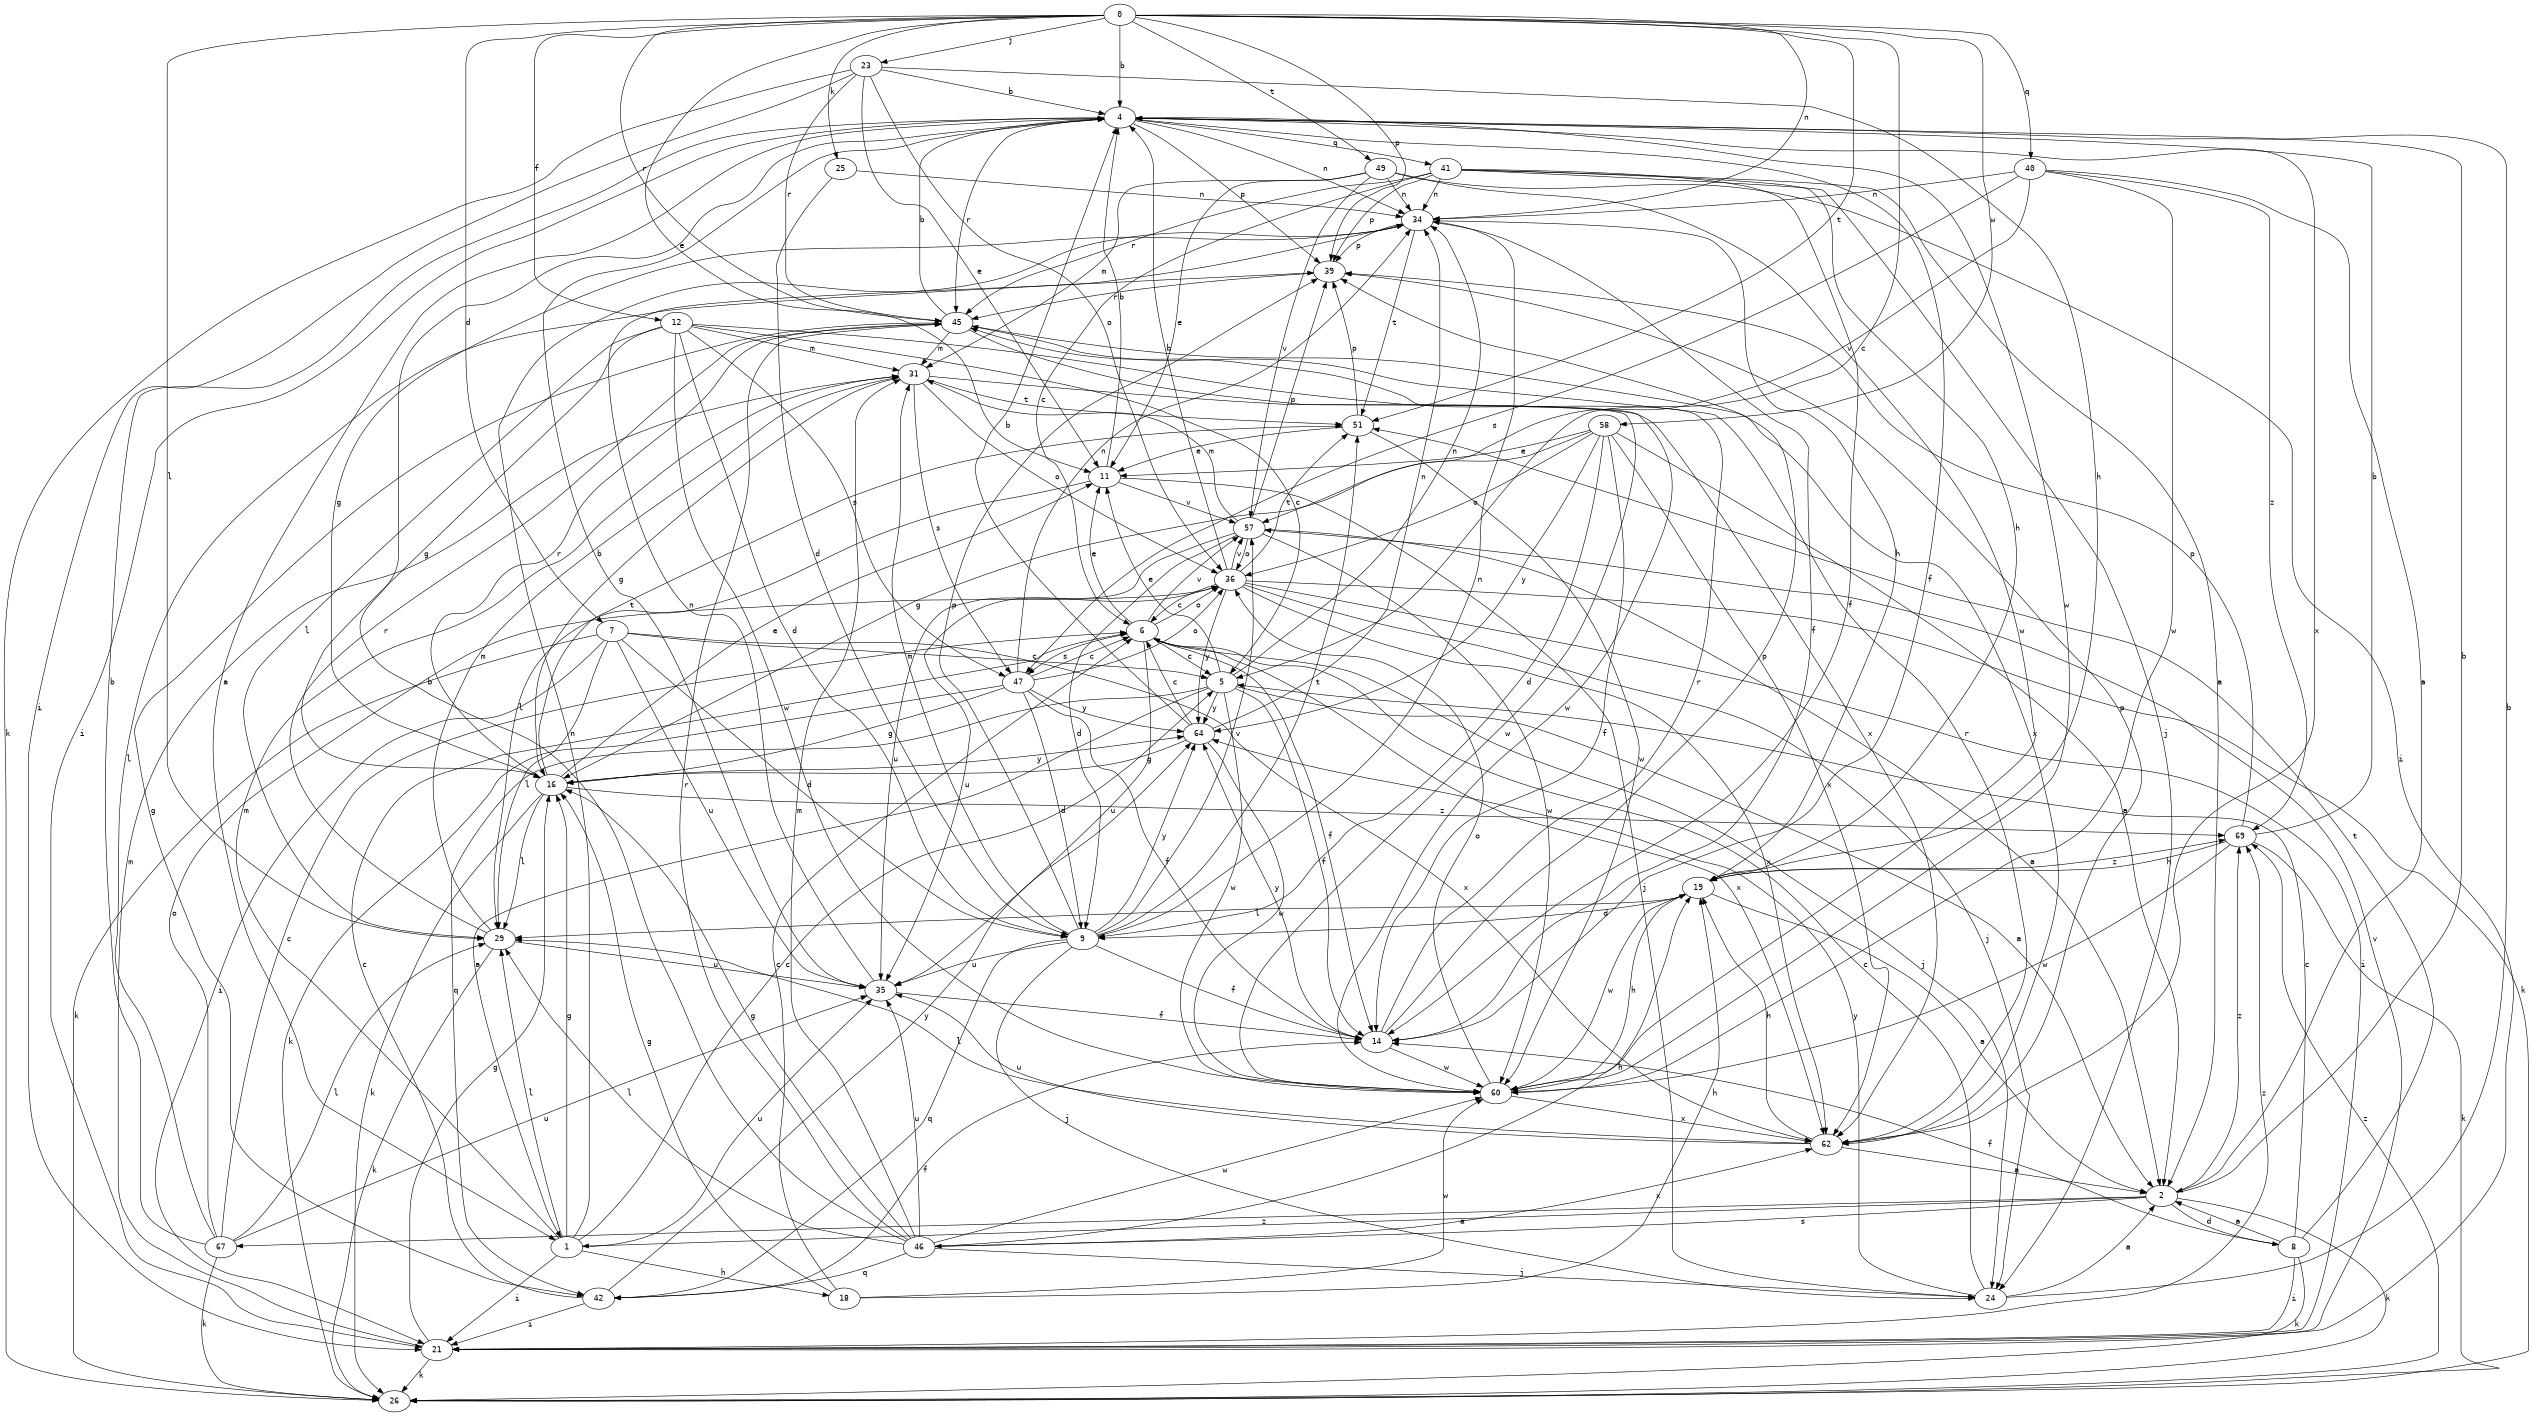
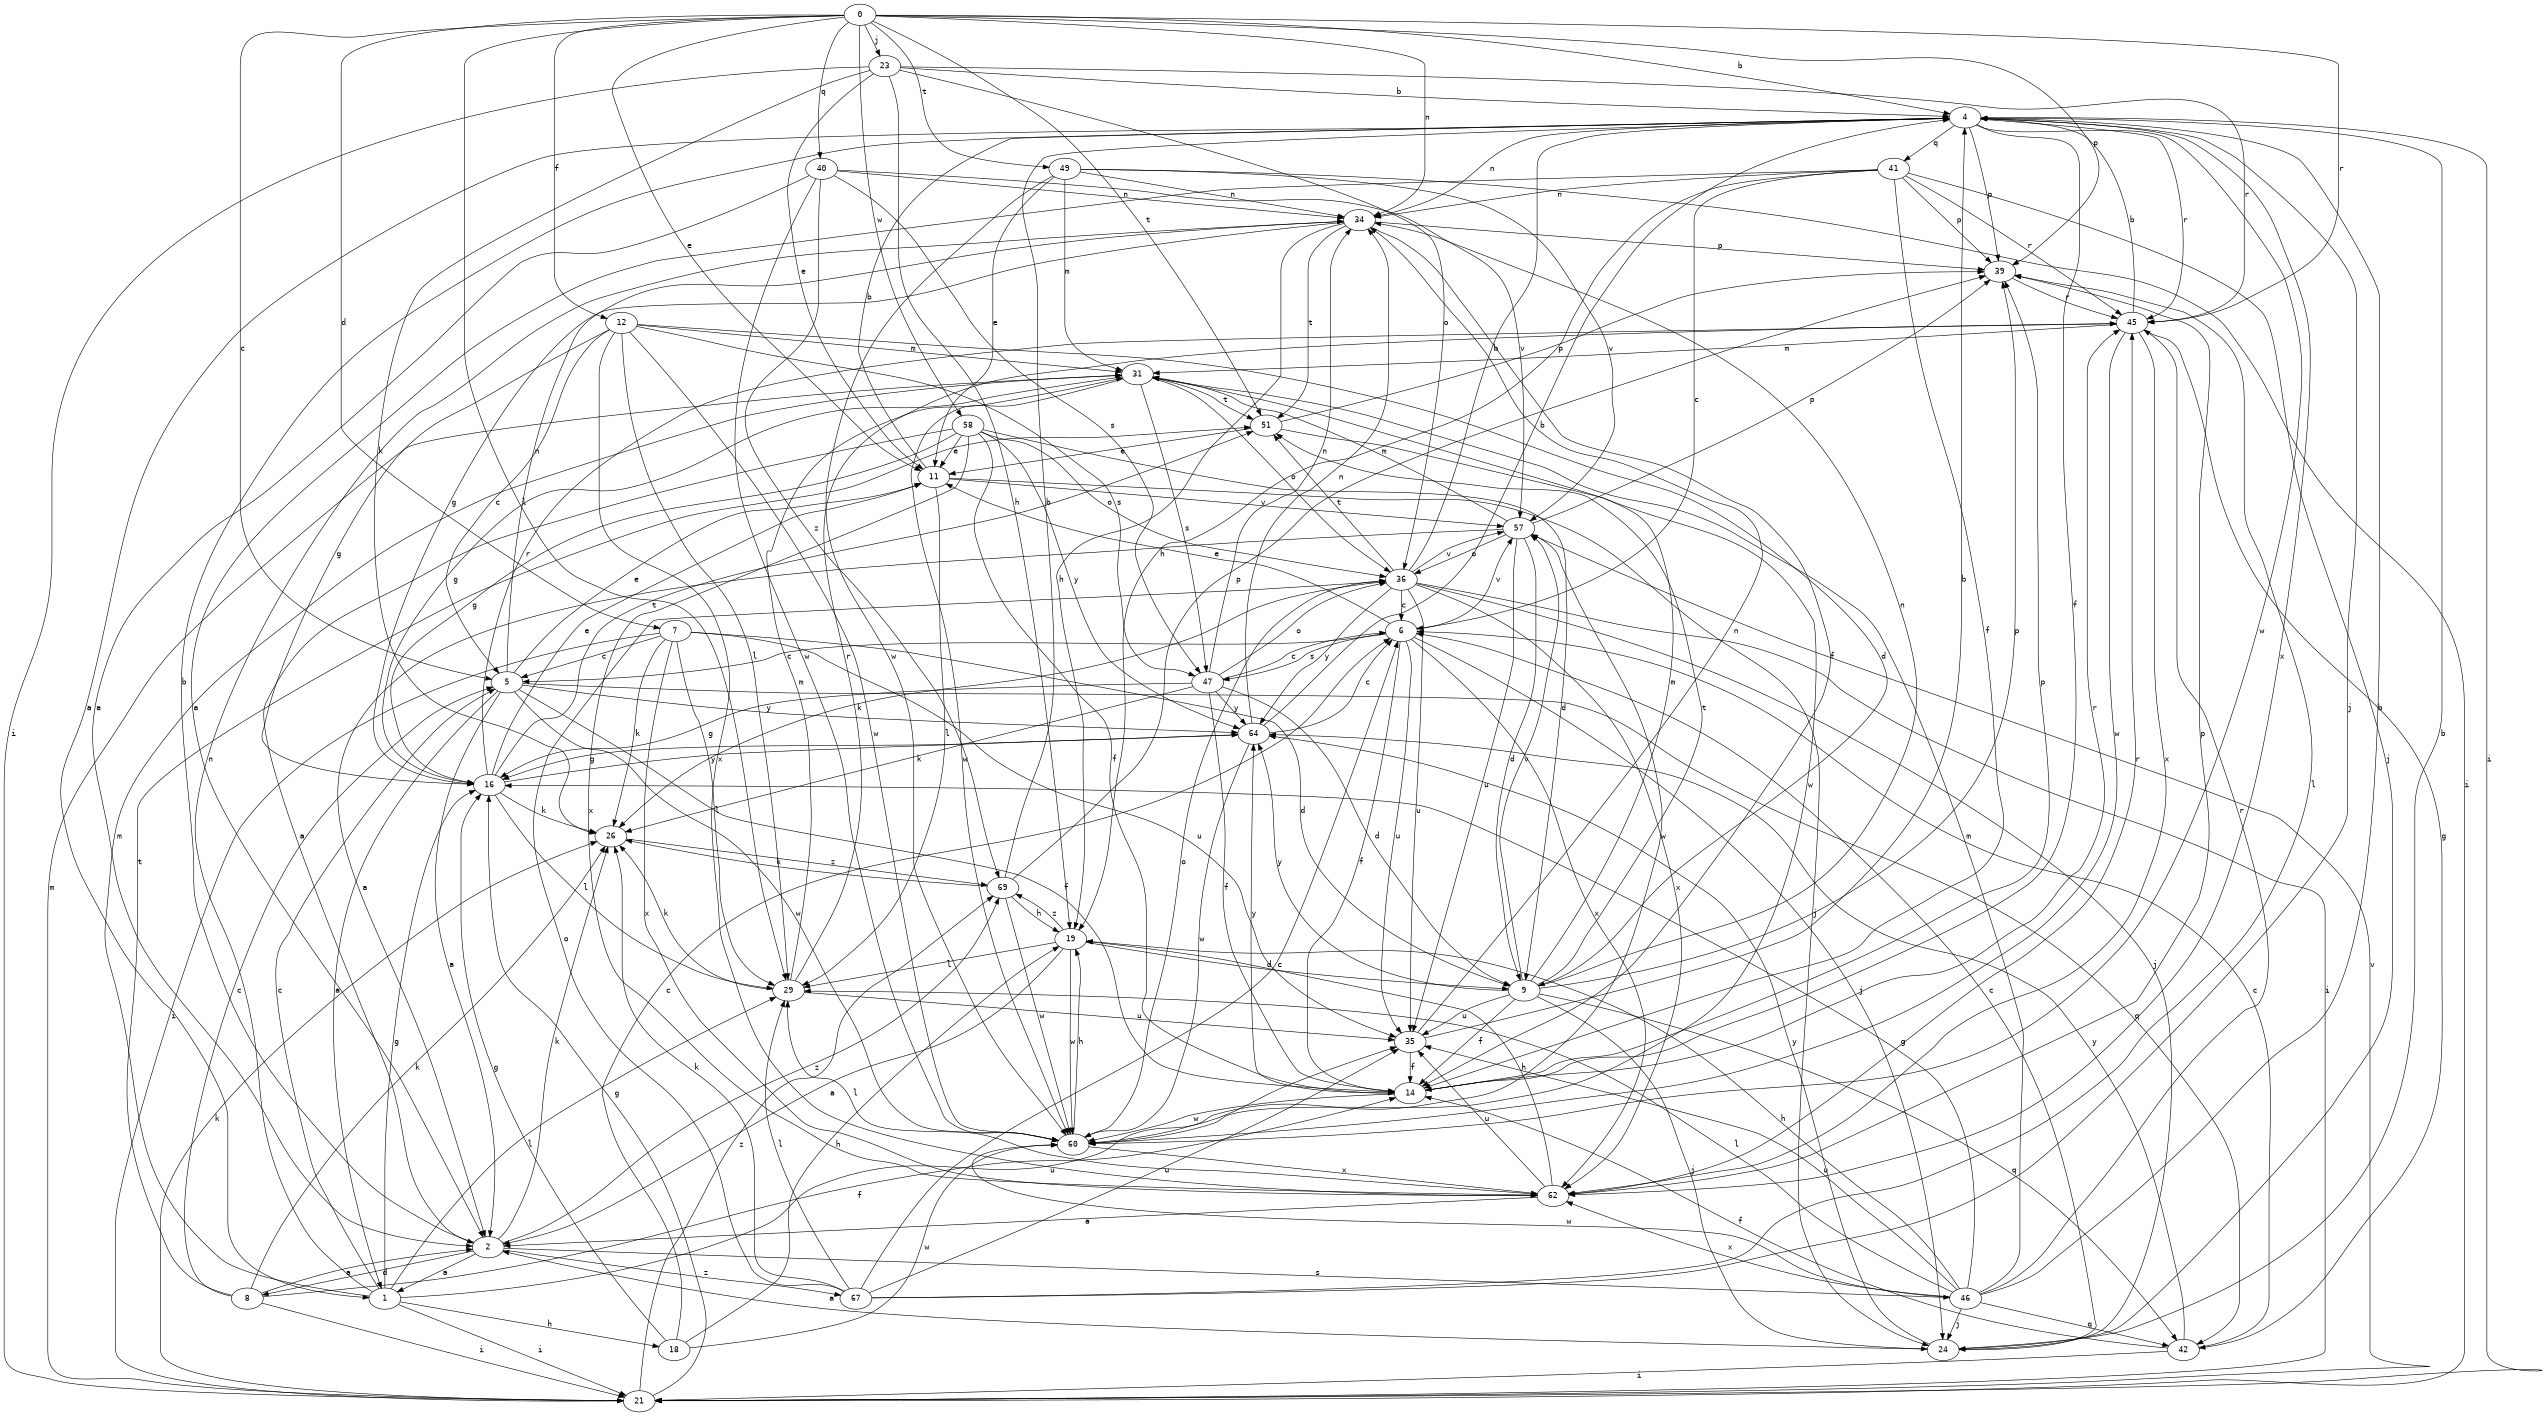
(841, 169) -> none
(1185, 608) -> none
(113, 682) -> (2350, 708)
(1351, 813) -> none
